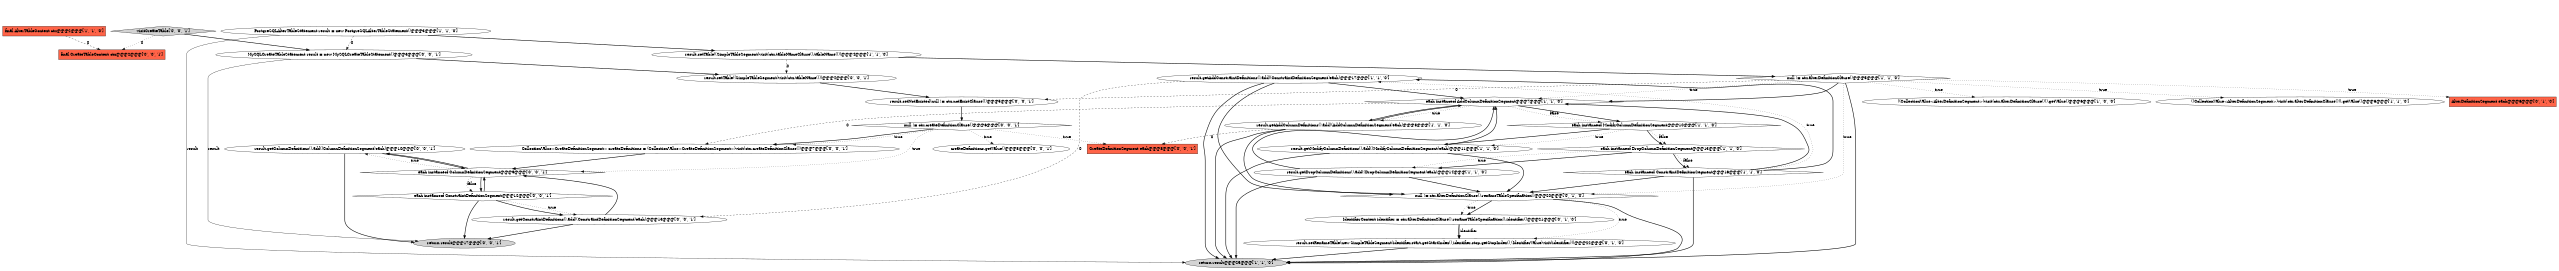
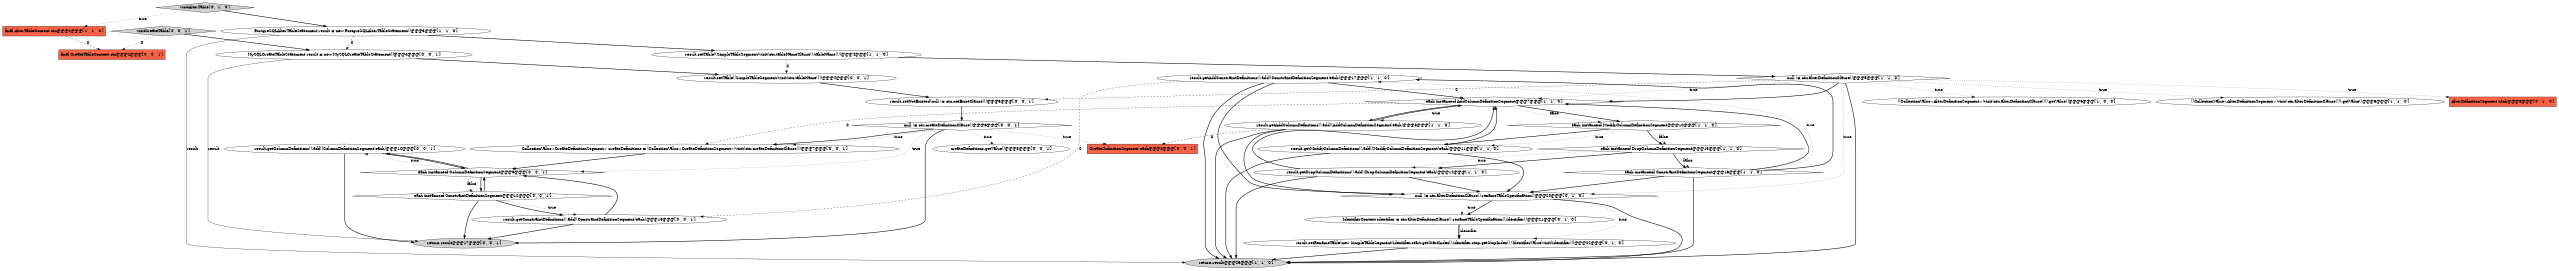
none -> (205, 8)
none -> (773, 239)
